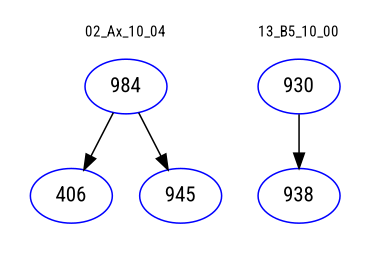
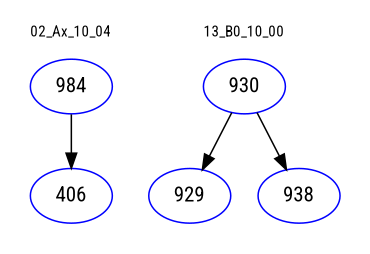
(299, 33) -> (244, 33)
(181, 196) -> none
none -> (190, 196)
